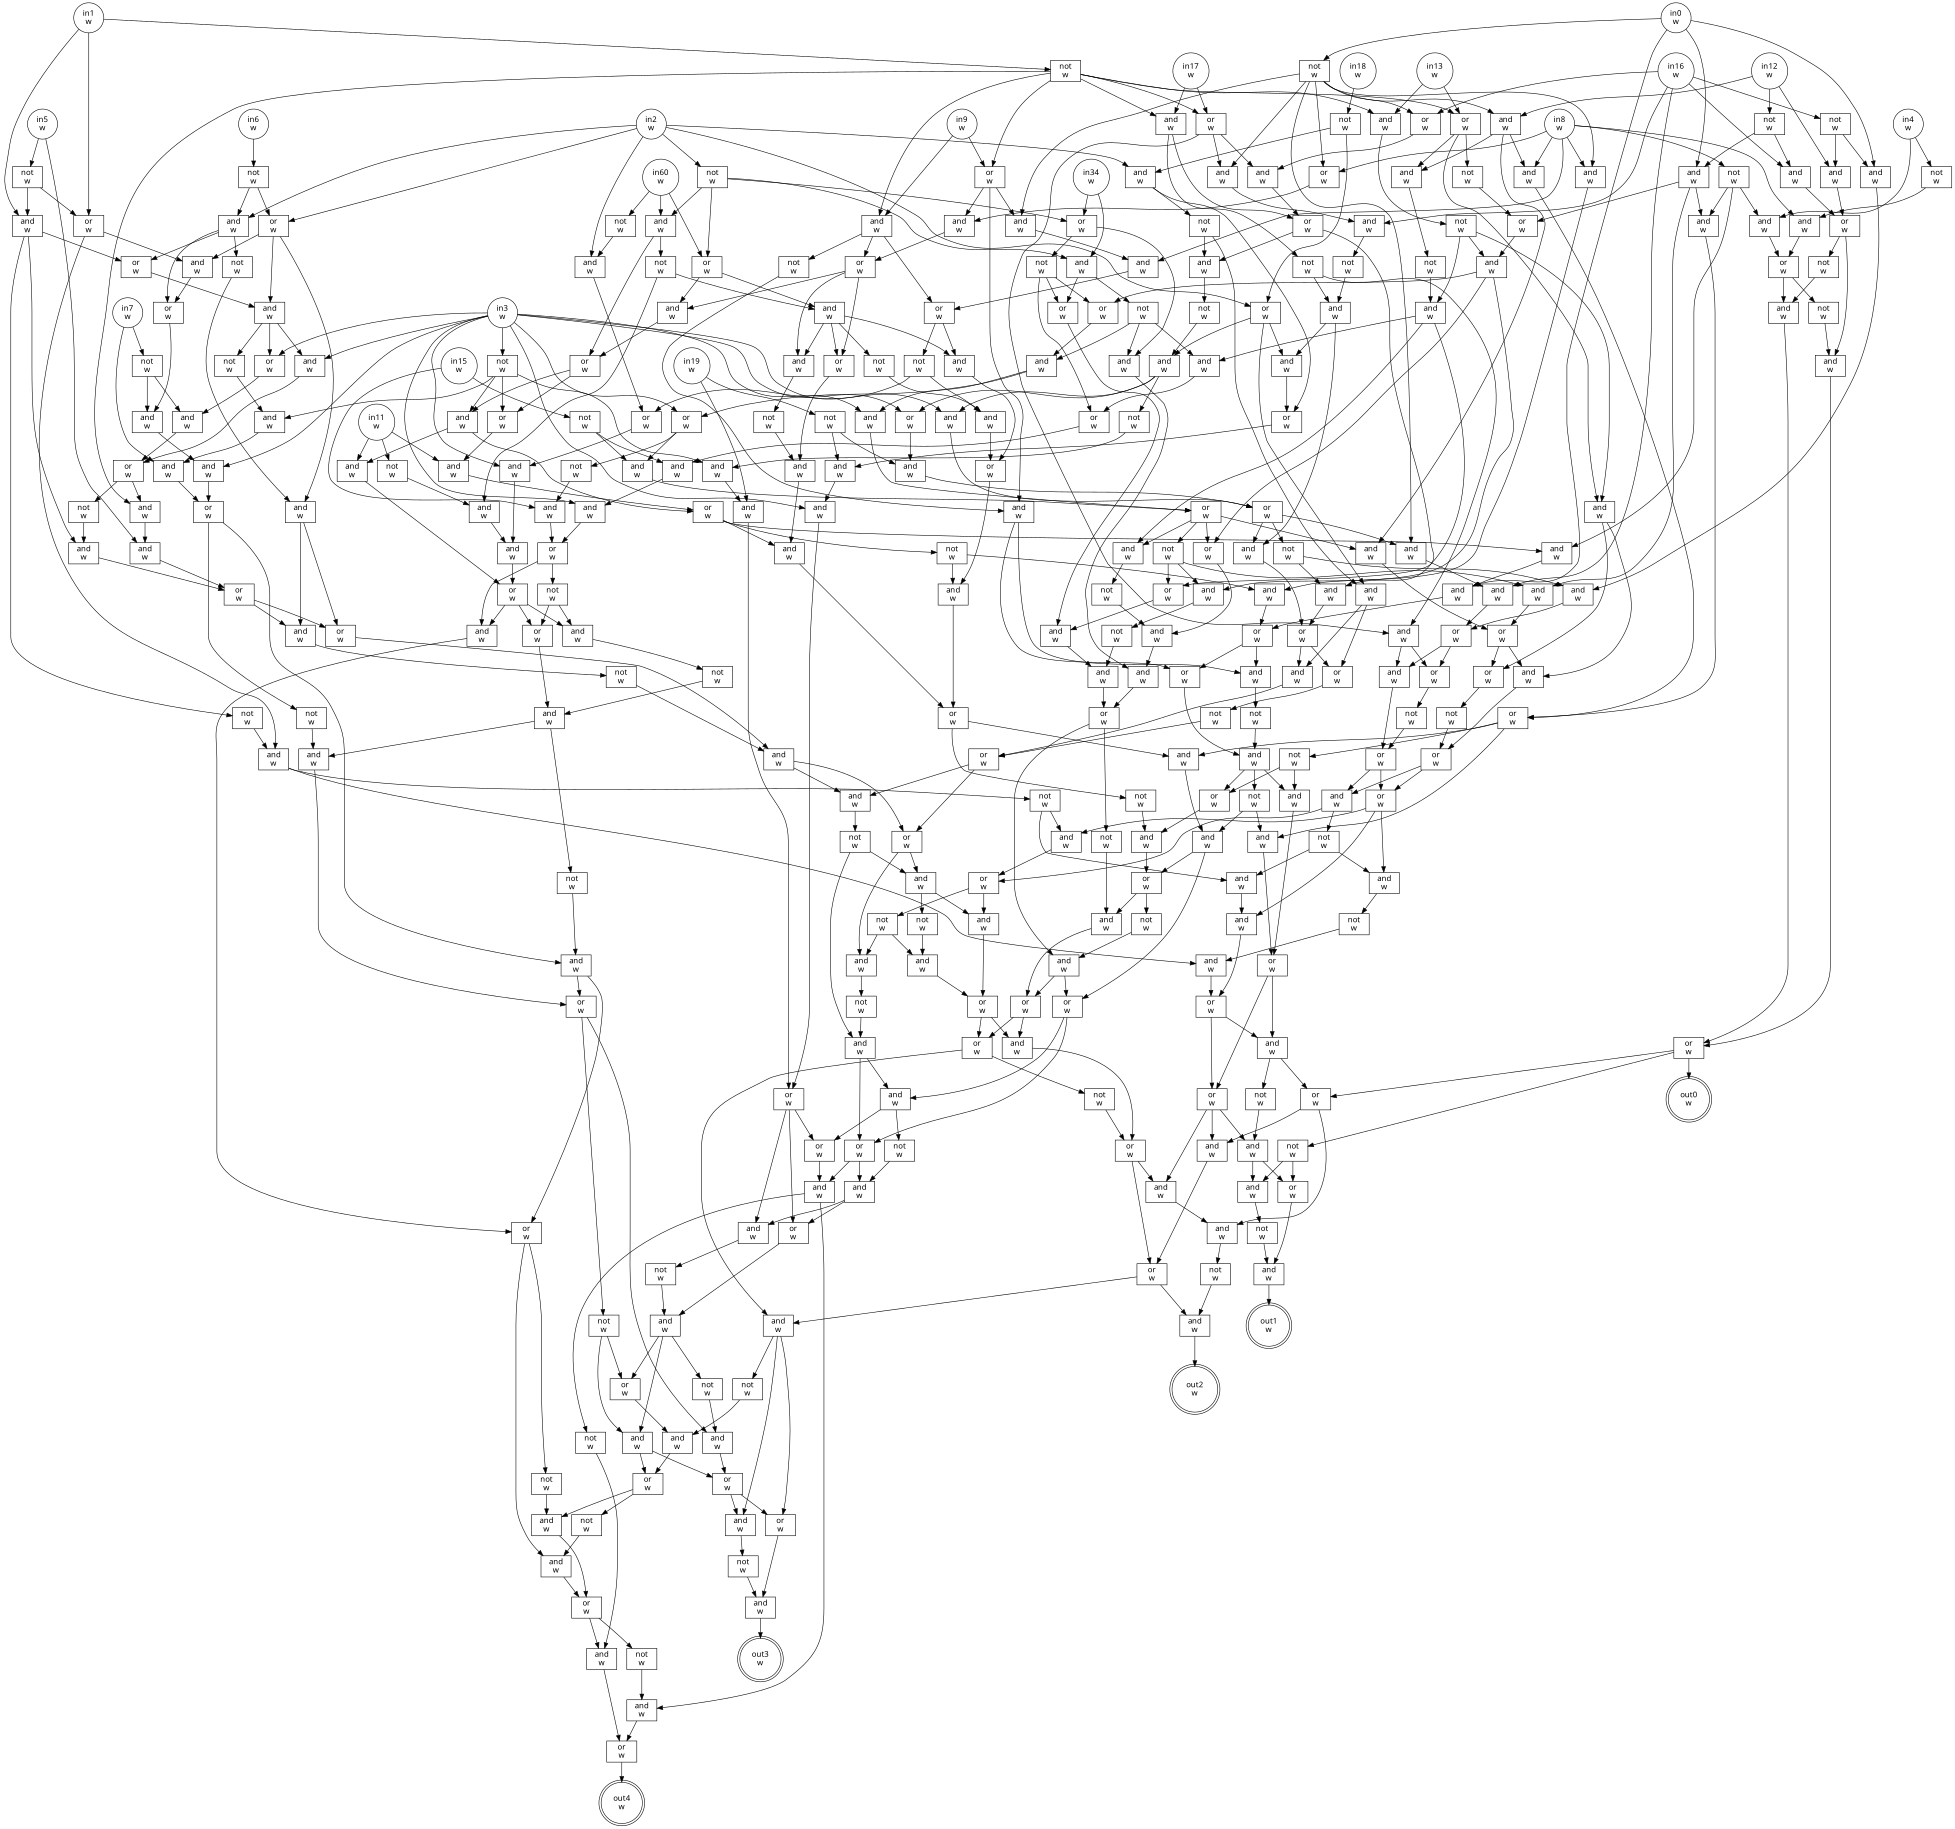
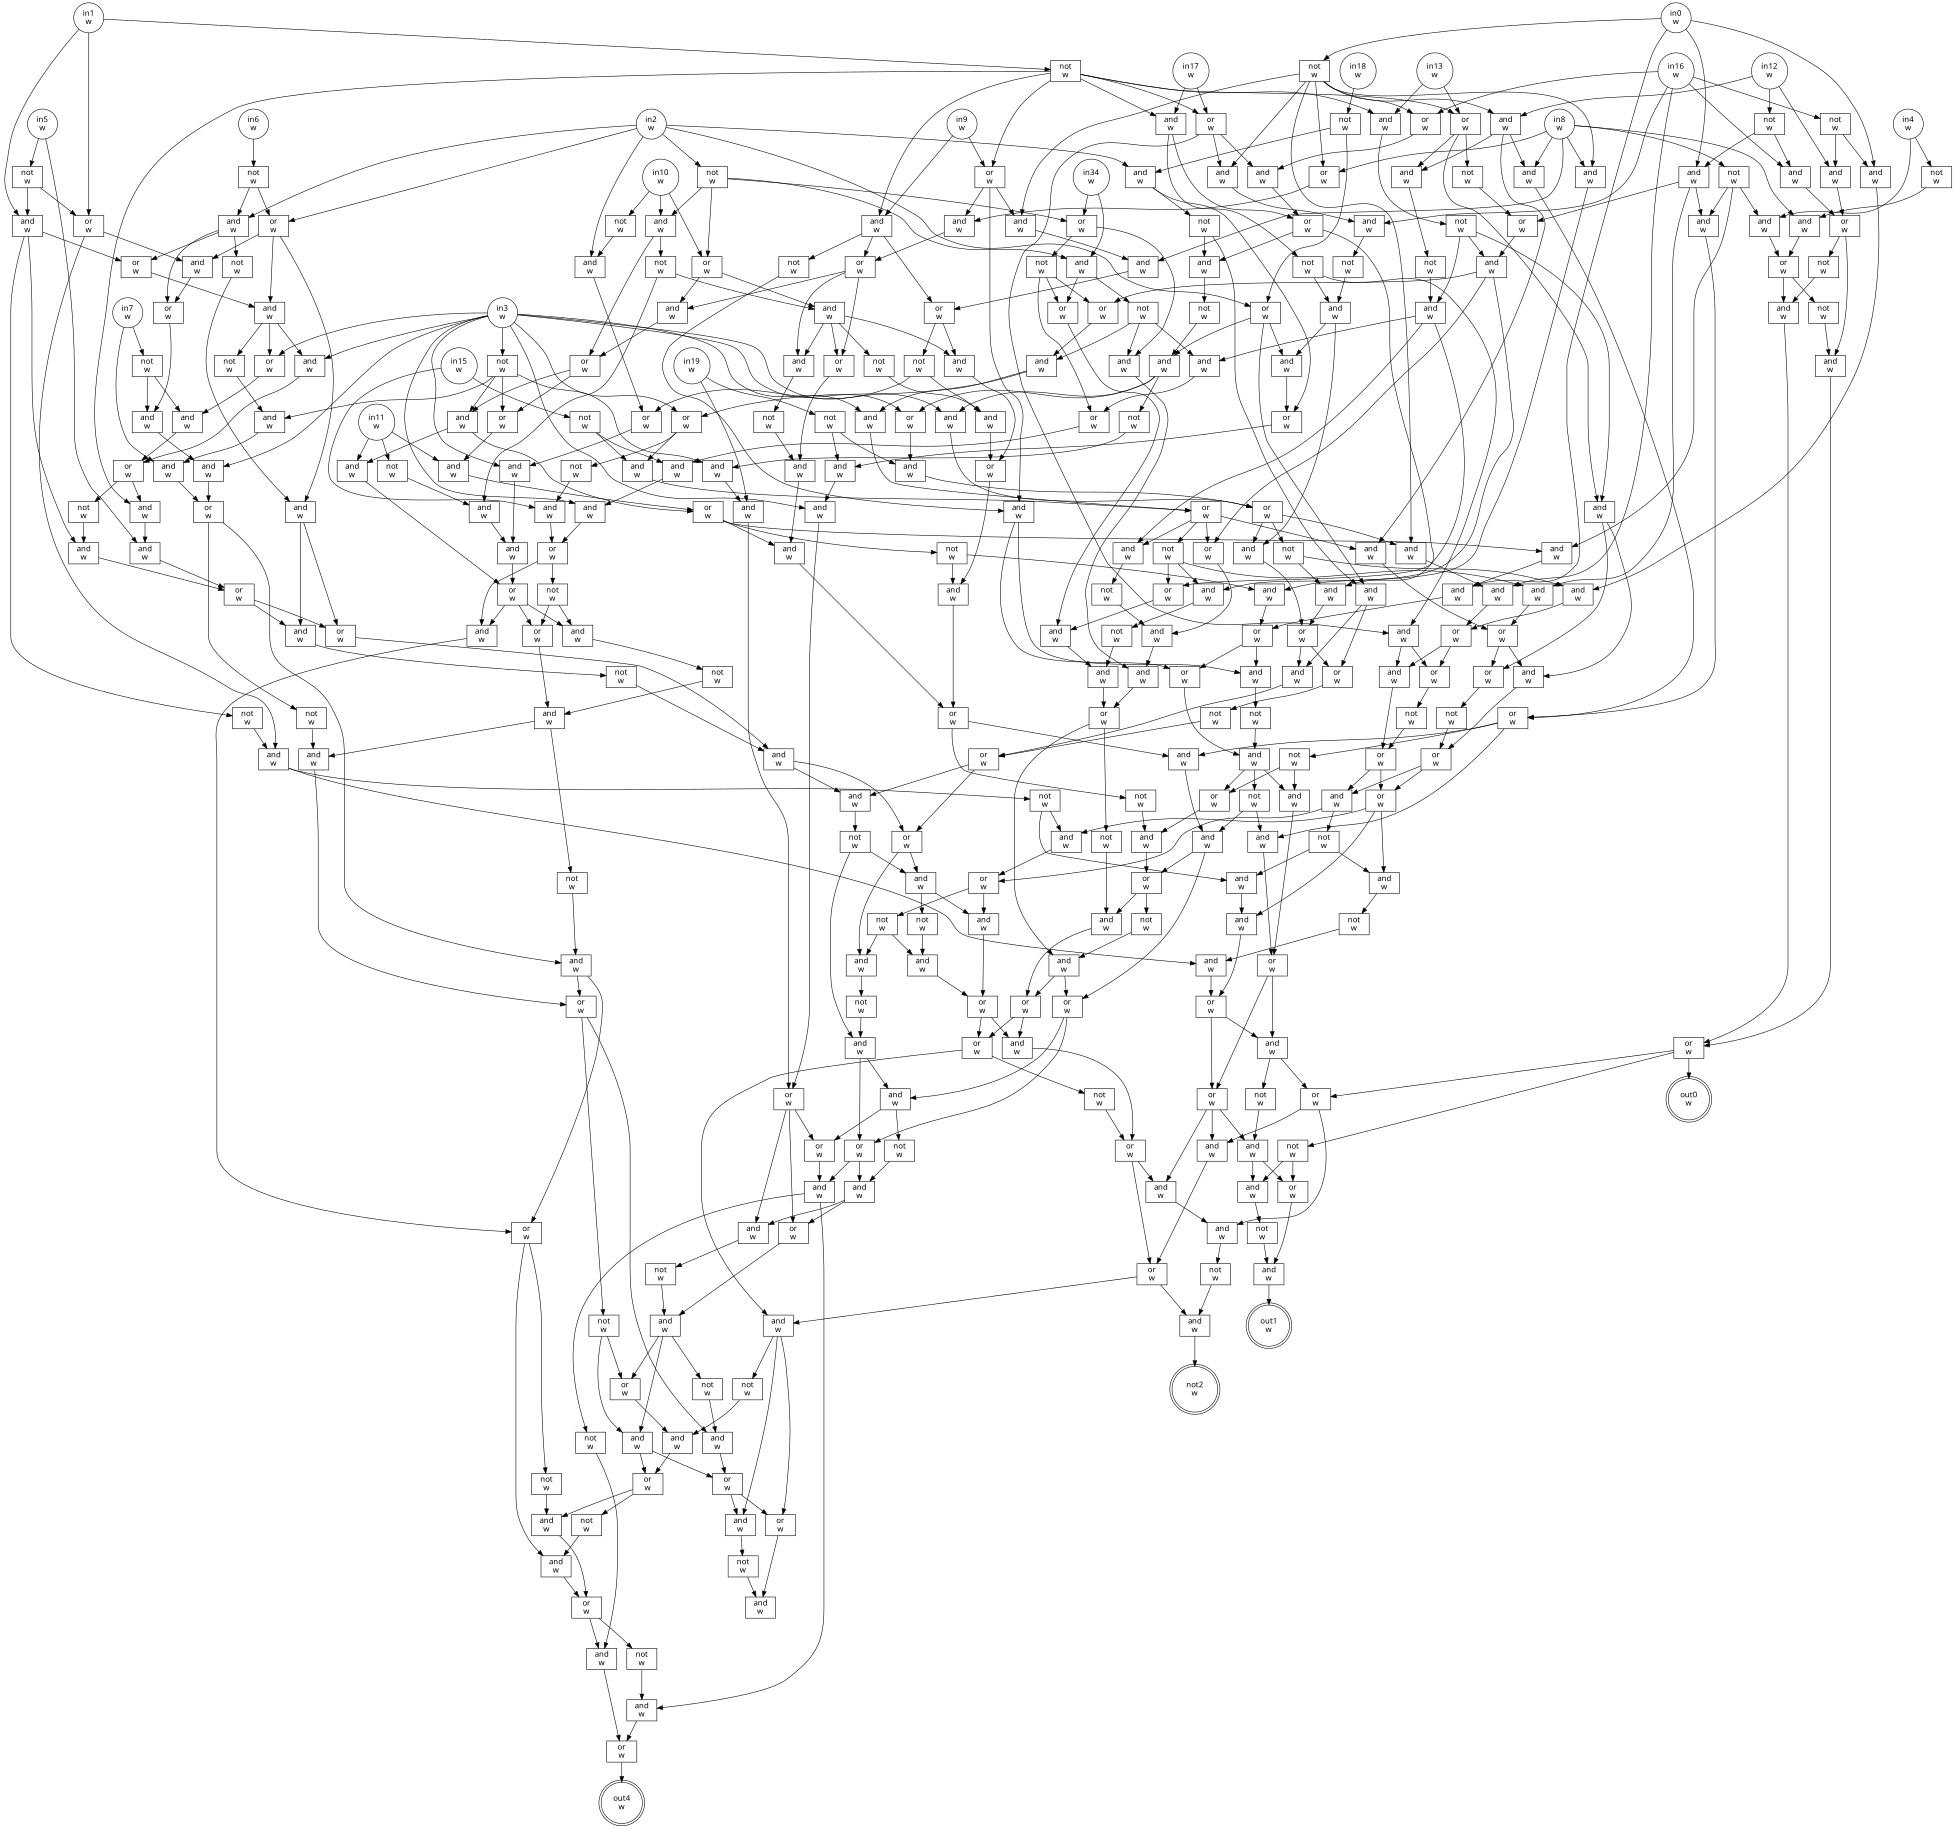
(661, 177) -> (661, 177)
(1195, 1389) -> (1195, 1389)
(760, 1659) -> none
